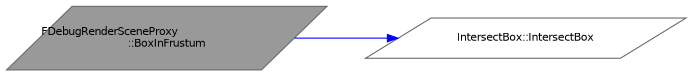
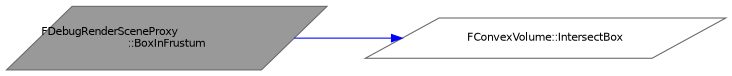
(526, 38) -> (546, 38)
